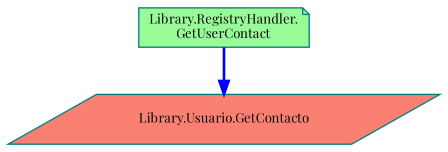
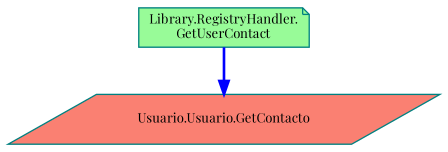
(224, 119) -> (224, 119)
